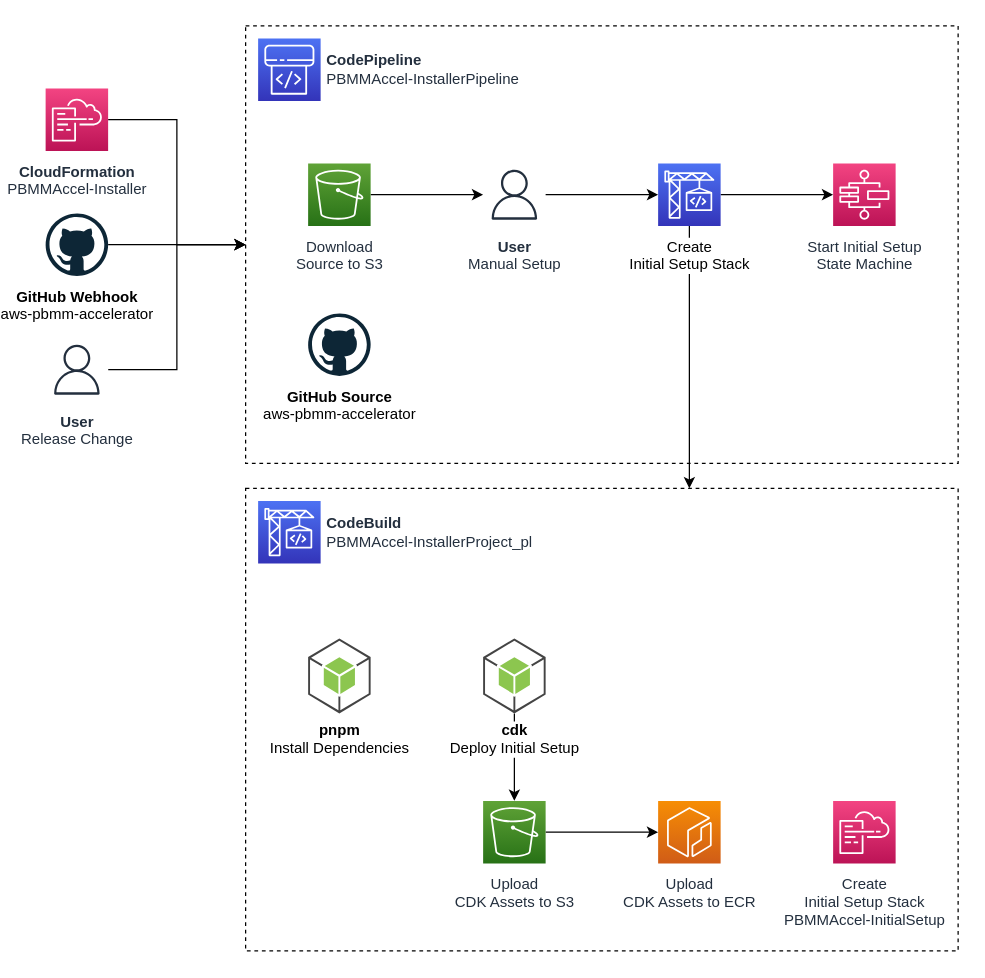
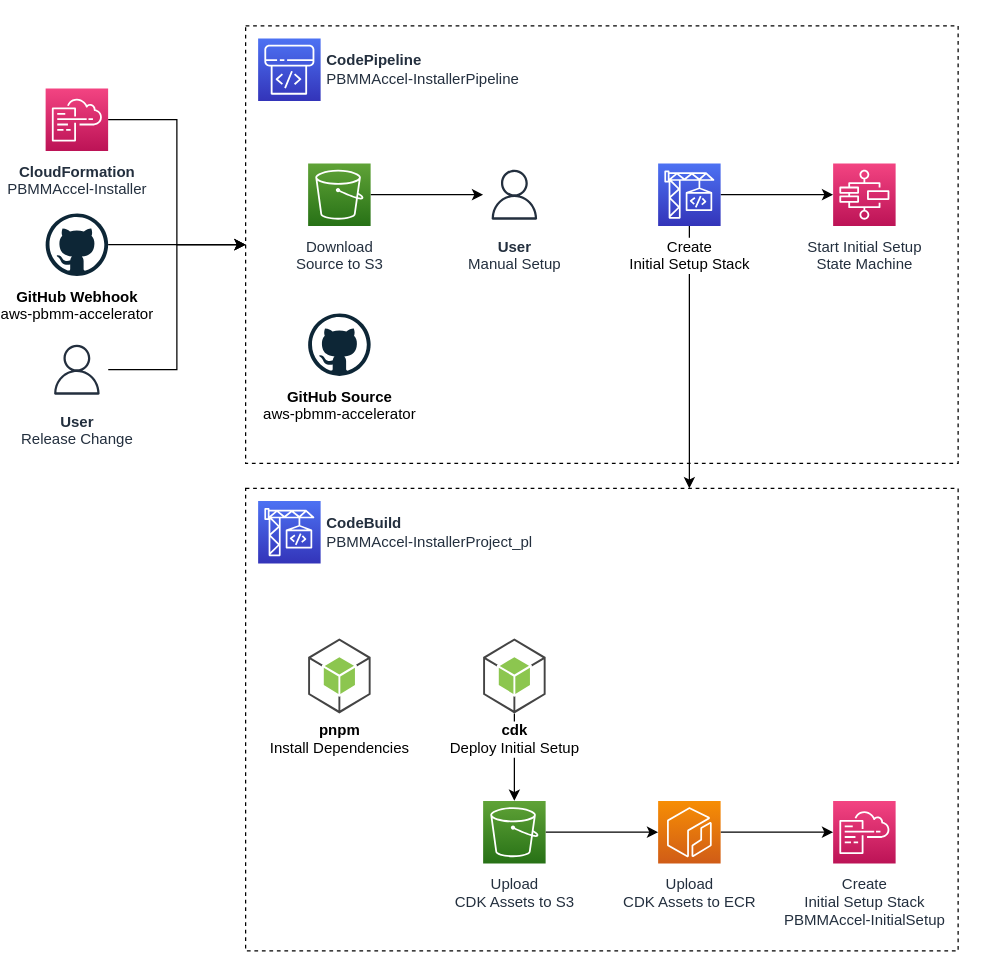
(598, 194) -> none
none -> (773, 832)
